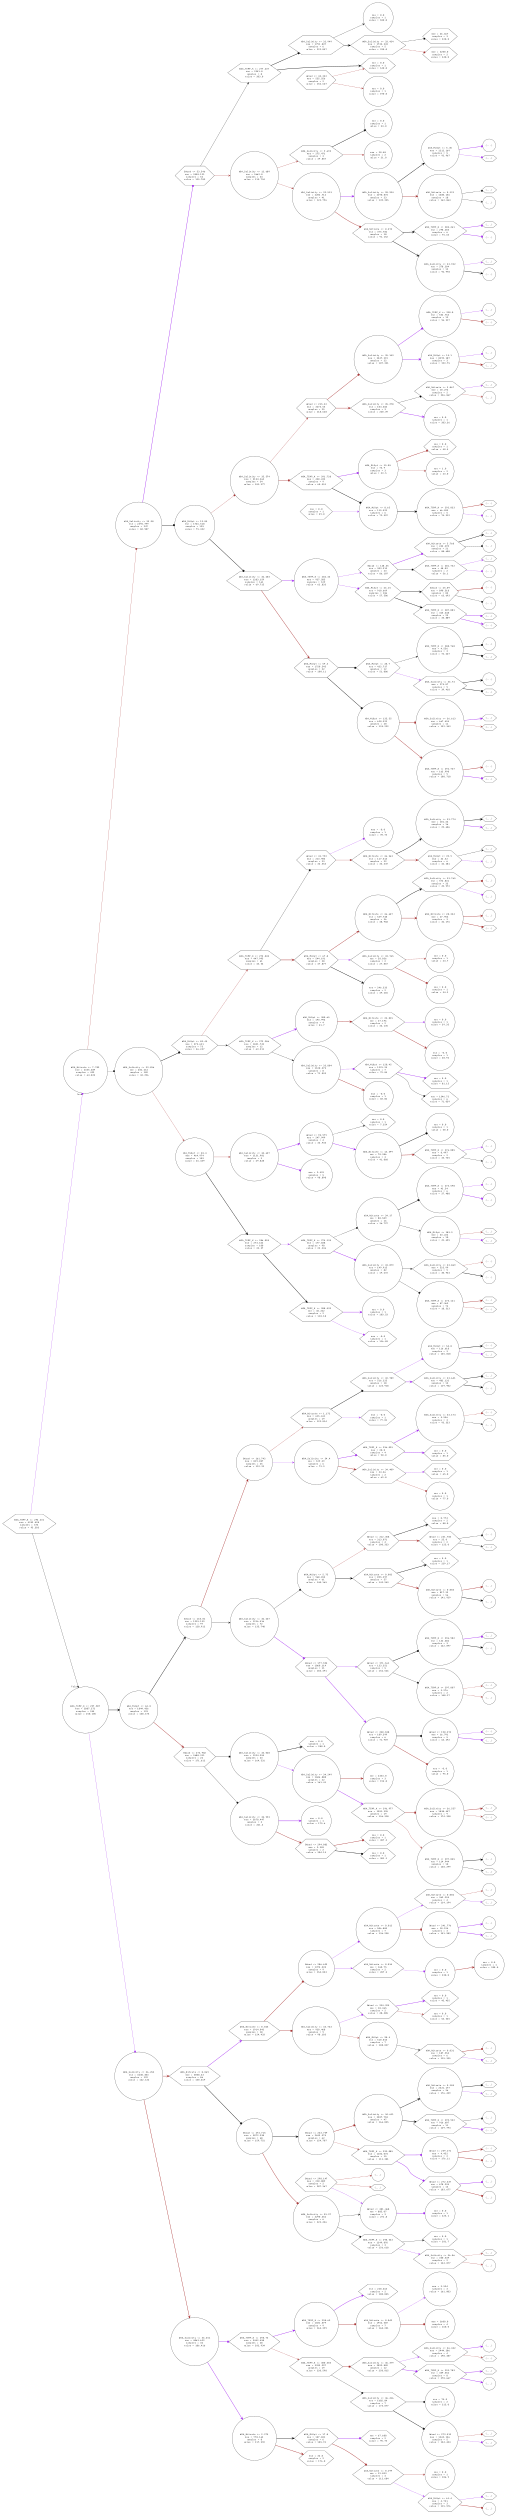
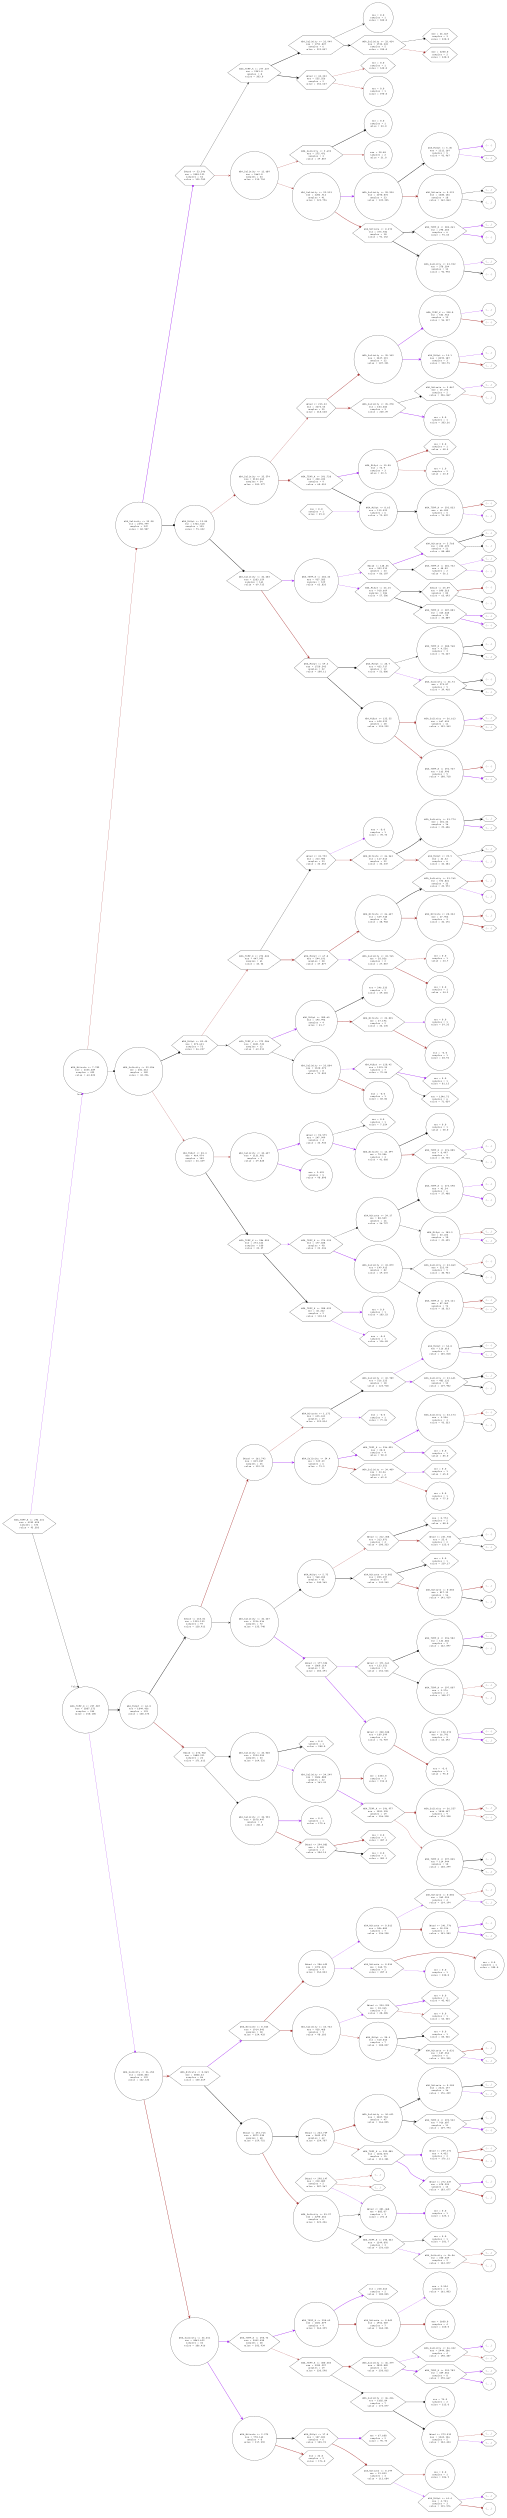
(318, 67) -> (287, 77)
(346, 975) -> (349, 1005)
(282, 1463) -> (282, 1463)
(408, 1736) -> none
(464, 1969) -> (434, 1953)
none -> (440, 2034)
